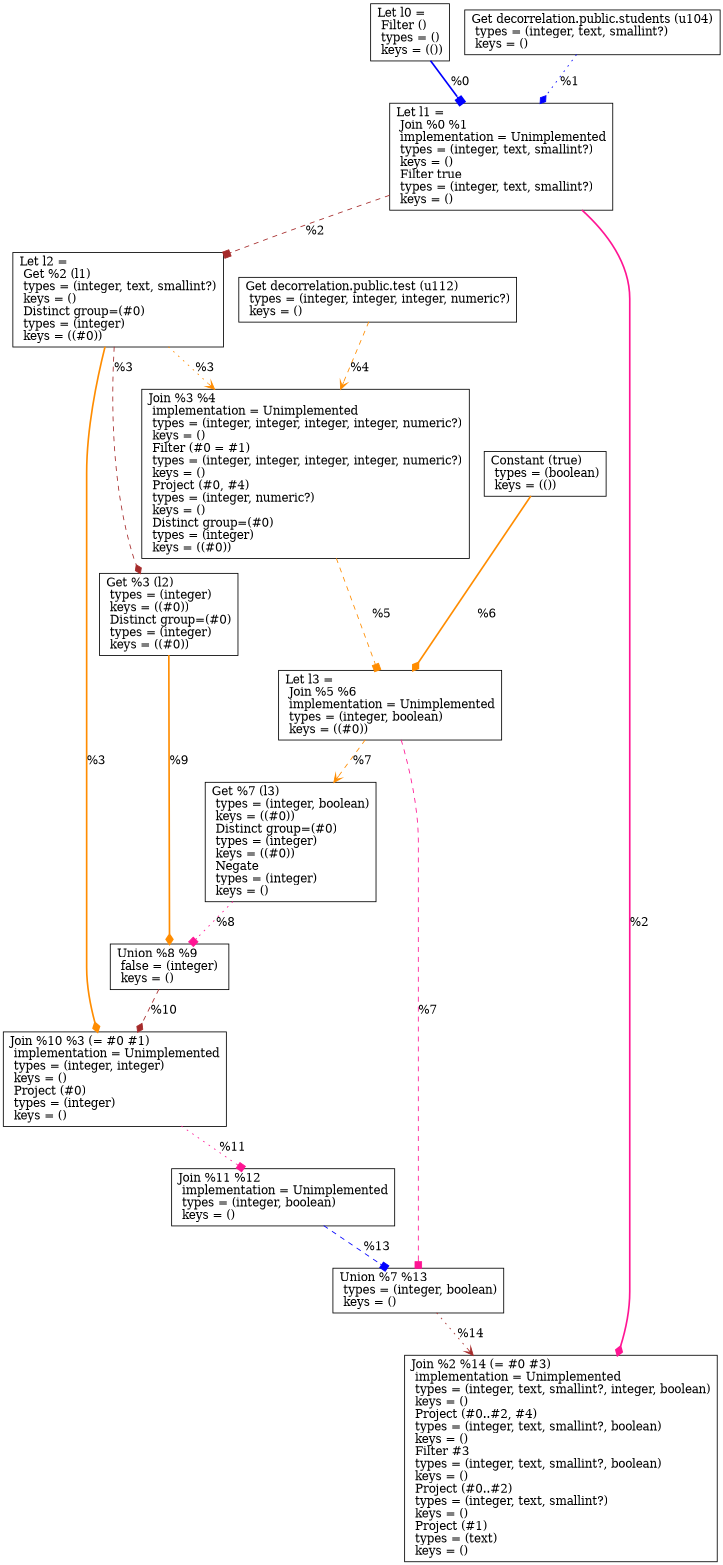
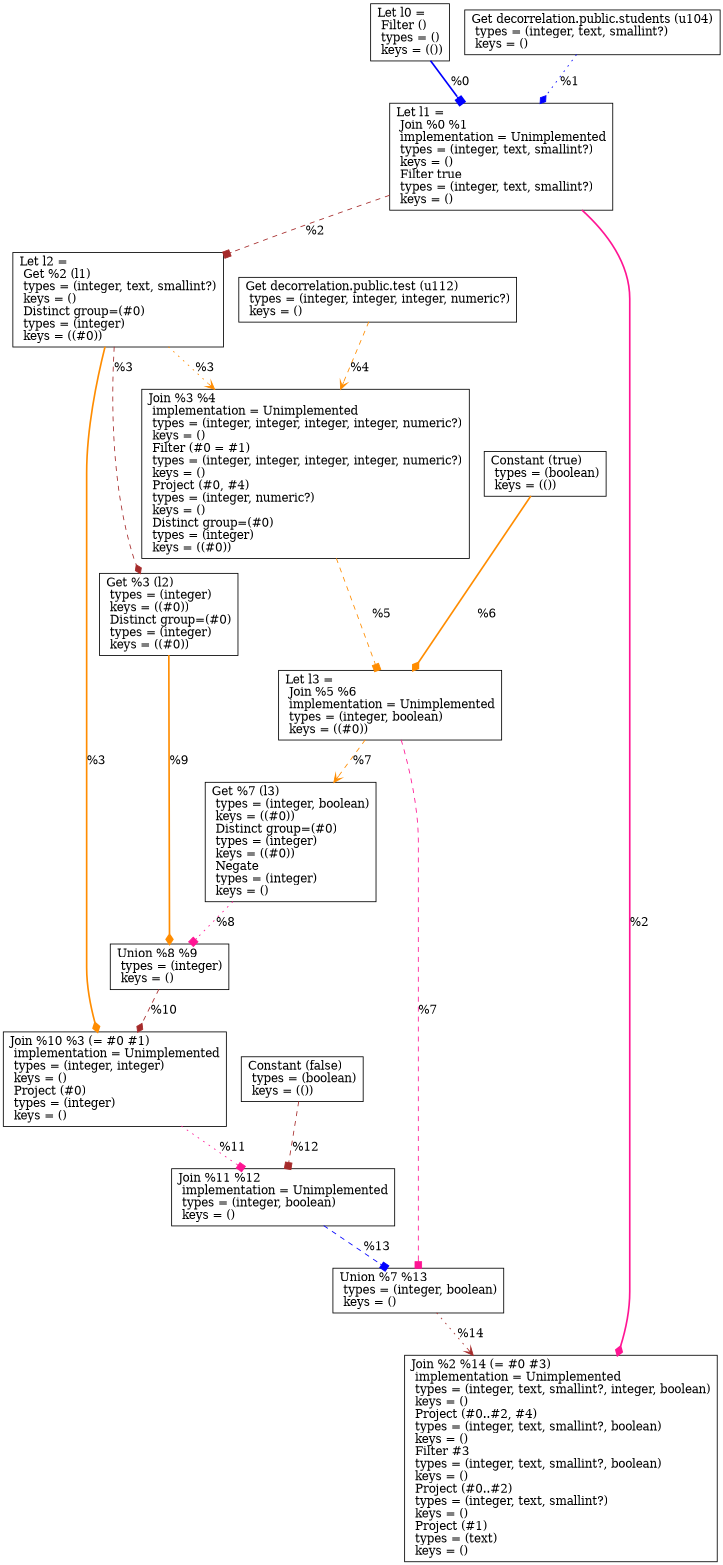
(170, 967) -> (170, 967)
none -> (302, 1079)
